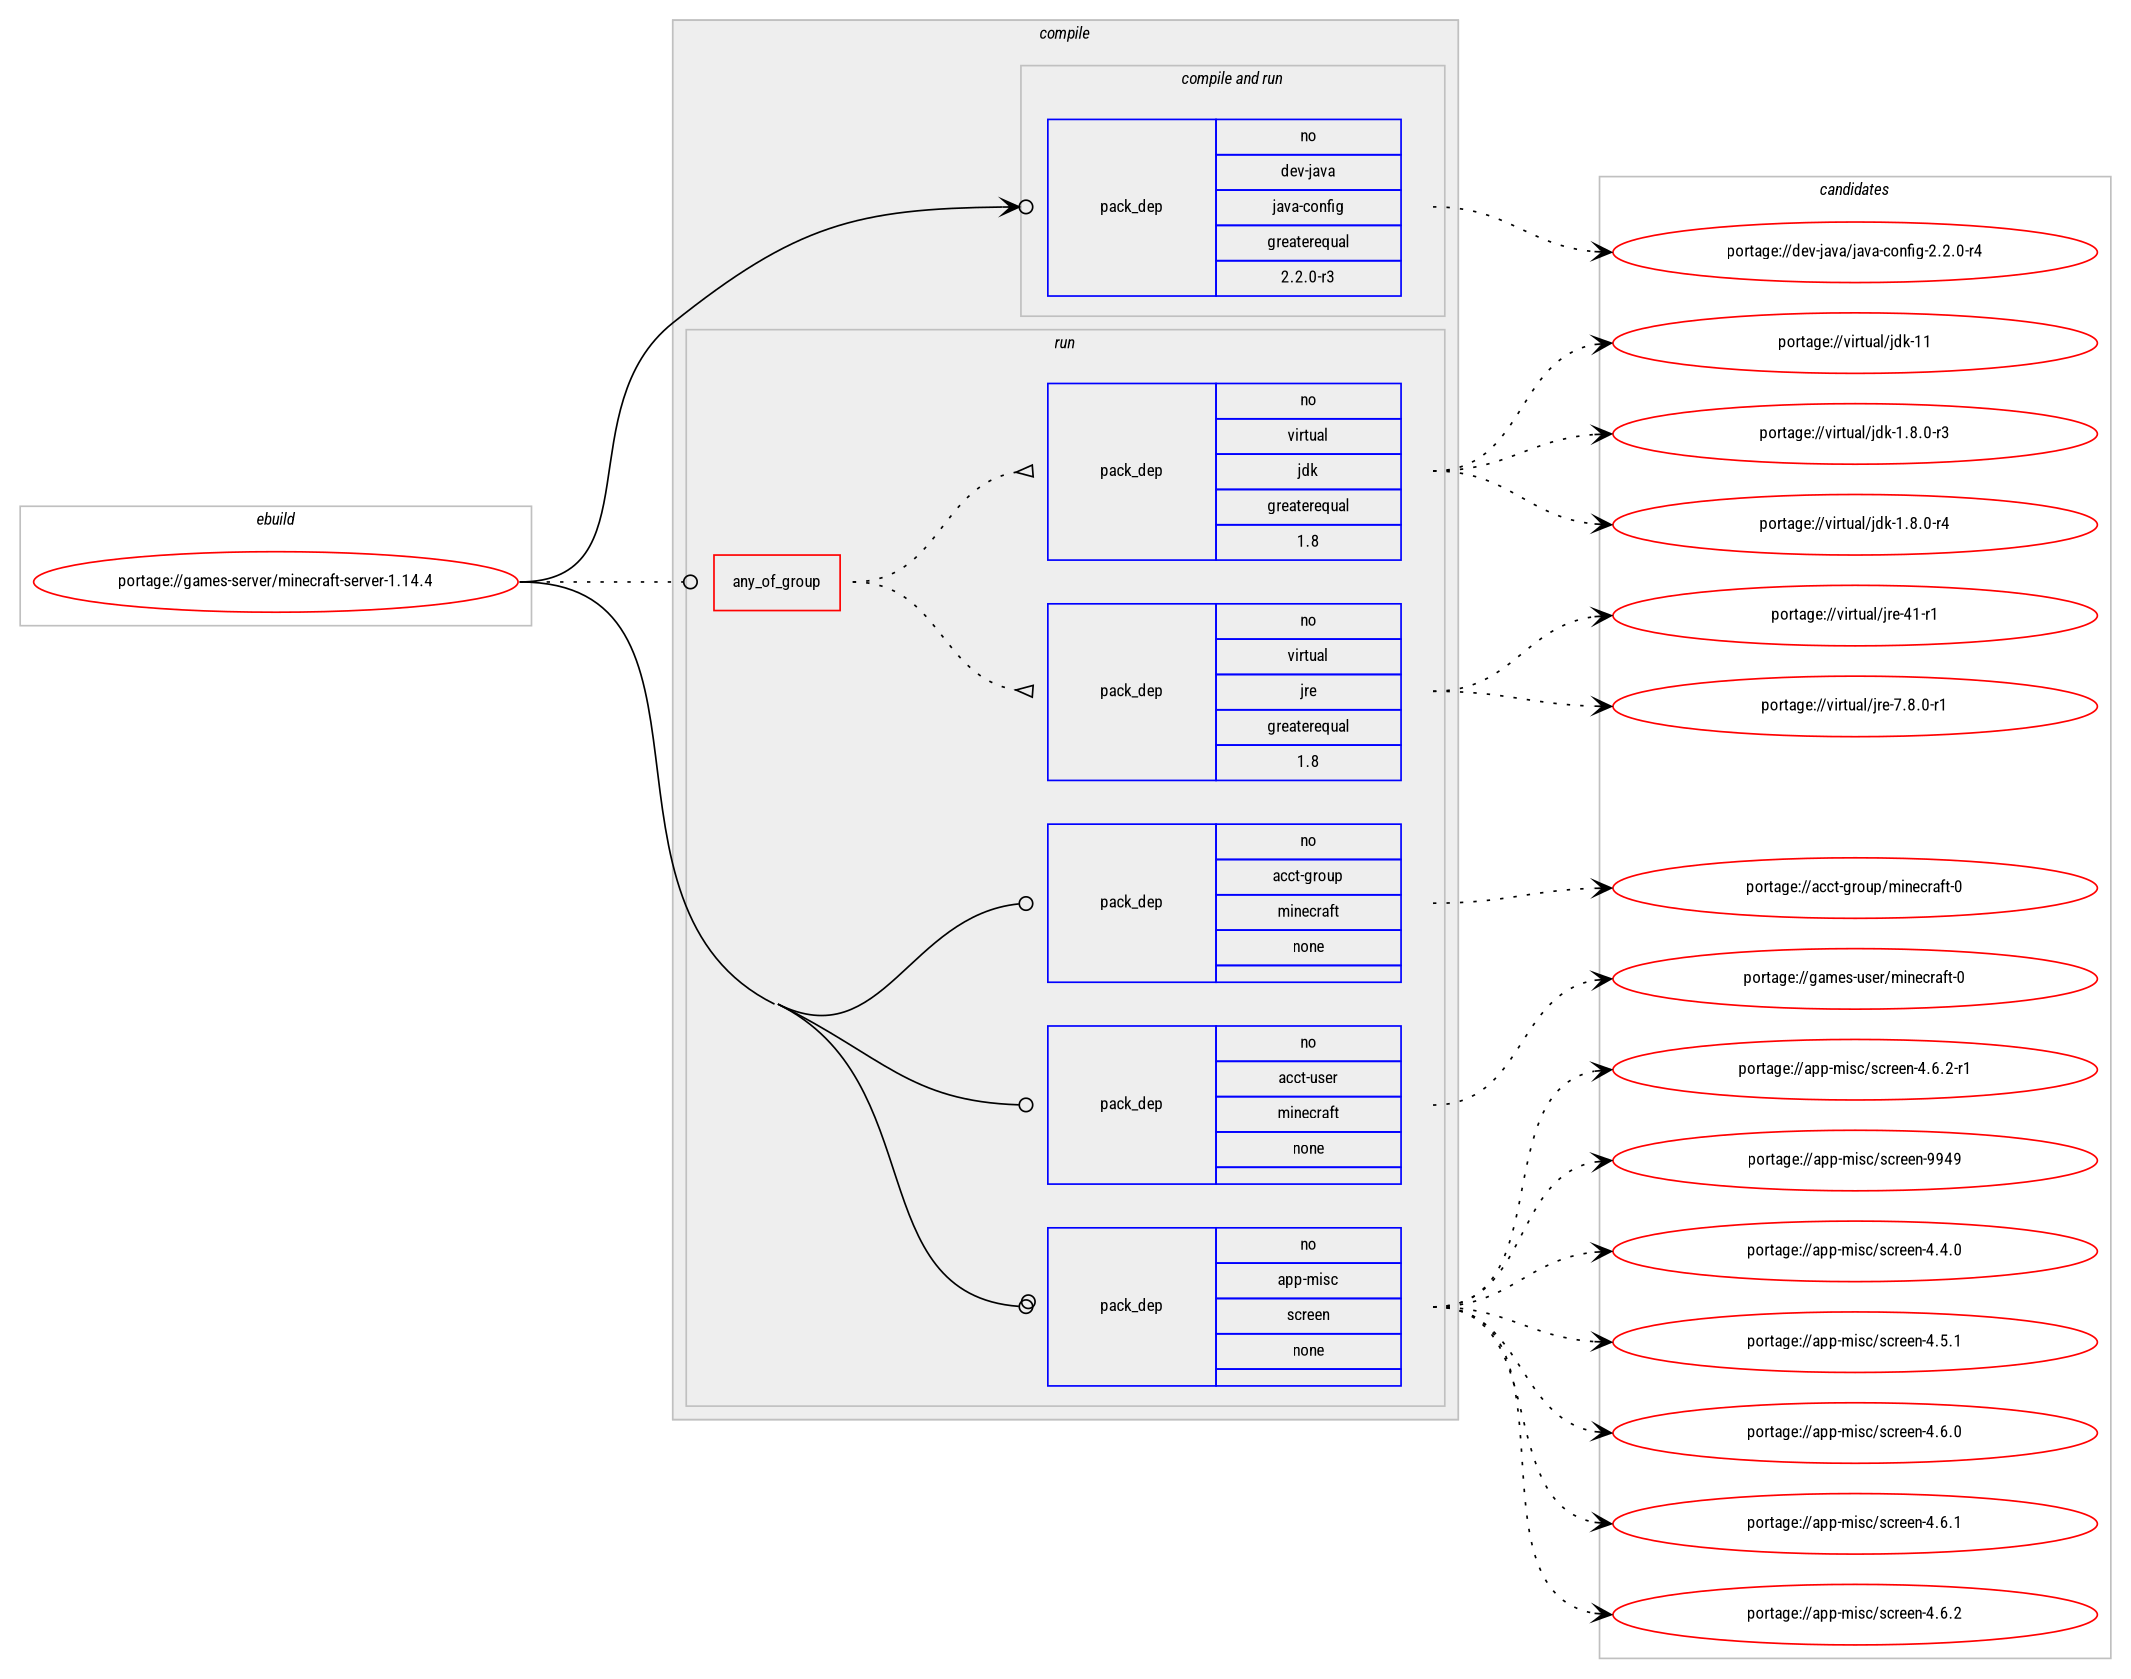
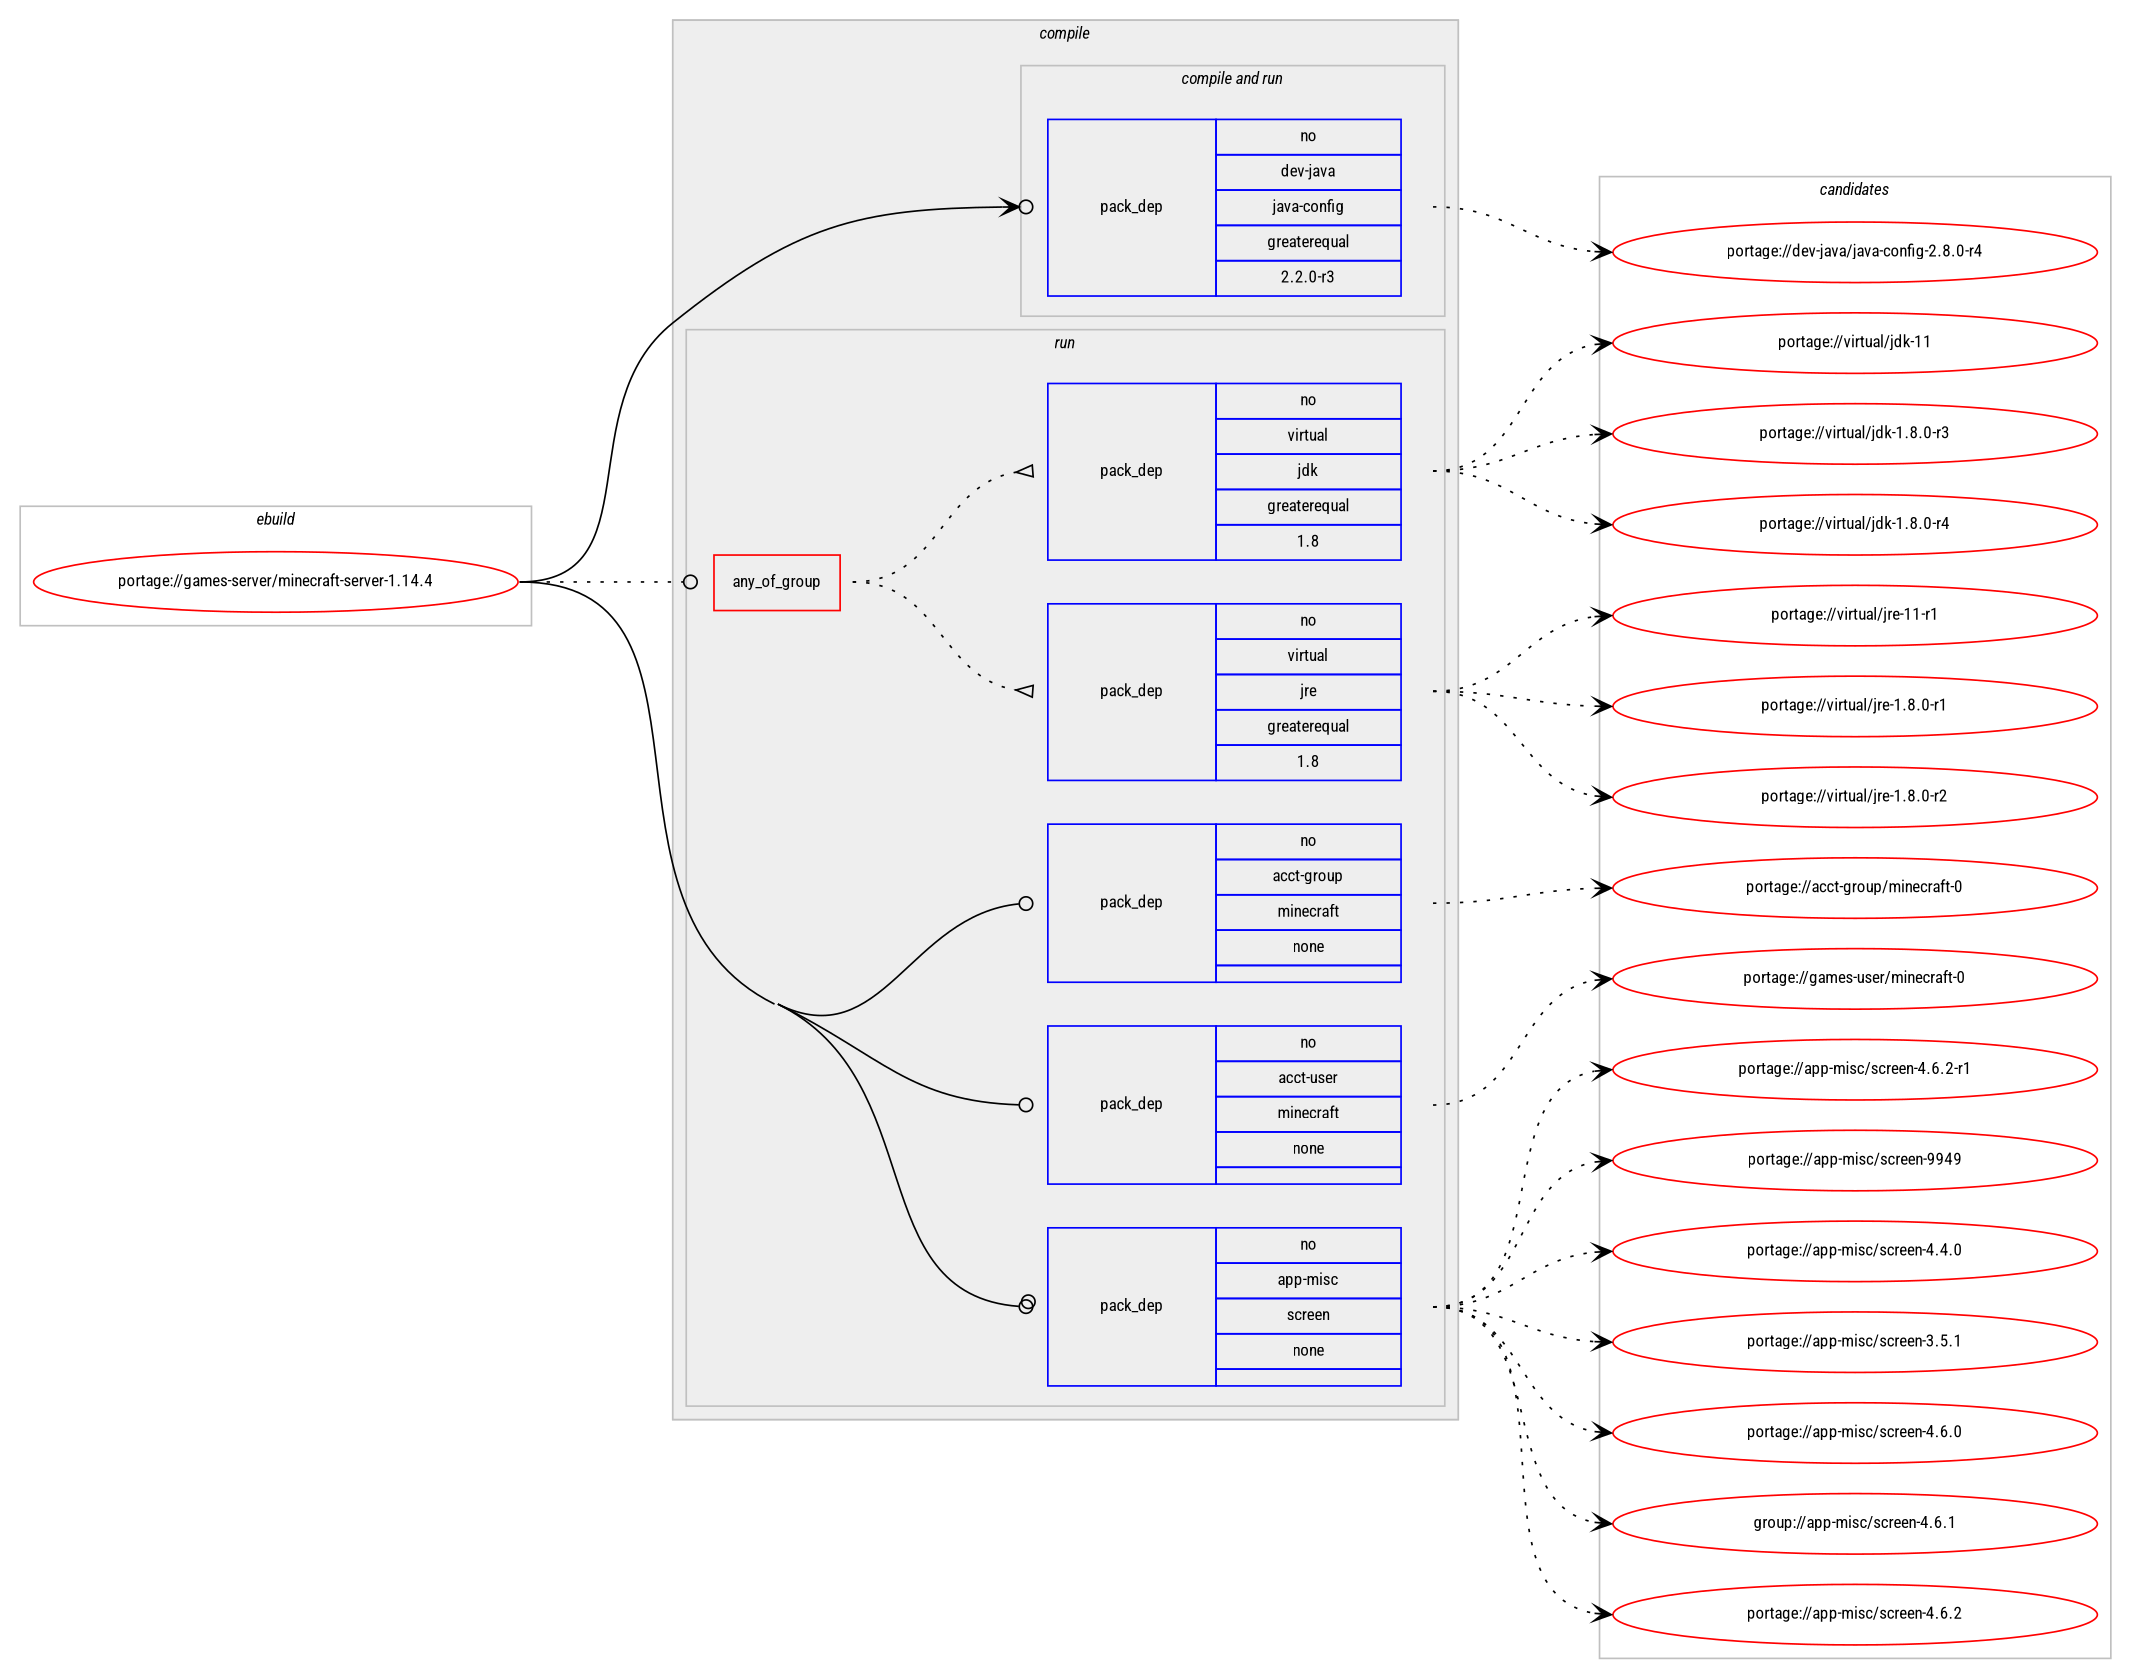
(1855, 252) -> (1855, 252)
(1855, 616) -> (1855, 616)
(1855, 706) -> (1855, 706)
none -> (1855, 797)
(1855, 1342) -> (1855, 1342)
(1855, 1524) -> (1855, 1524)
